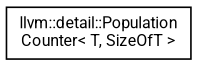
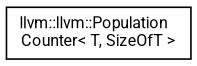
(99, 33) -> (99, 33)
